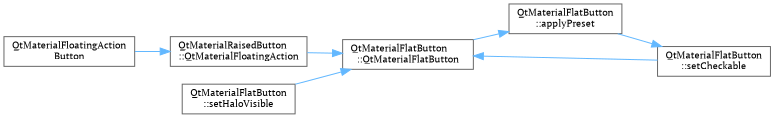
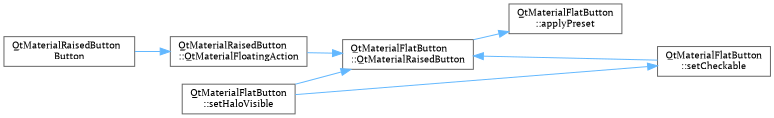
(635, 39) -> (471, 81)
(69, 51) -> (69, 51)
(408, 54) -> (408, 54)
